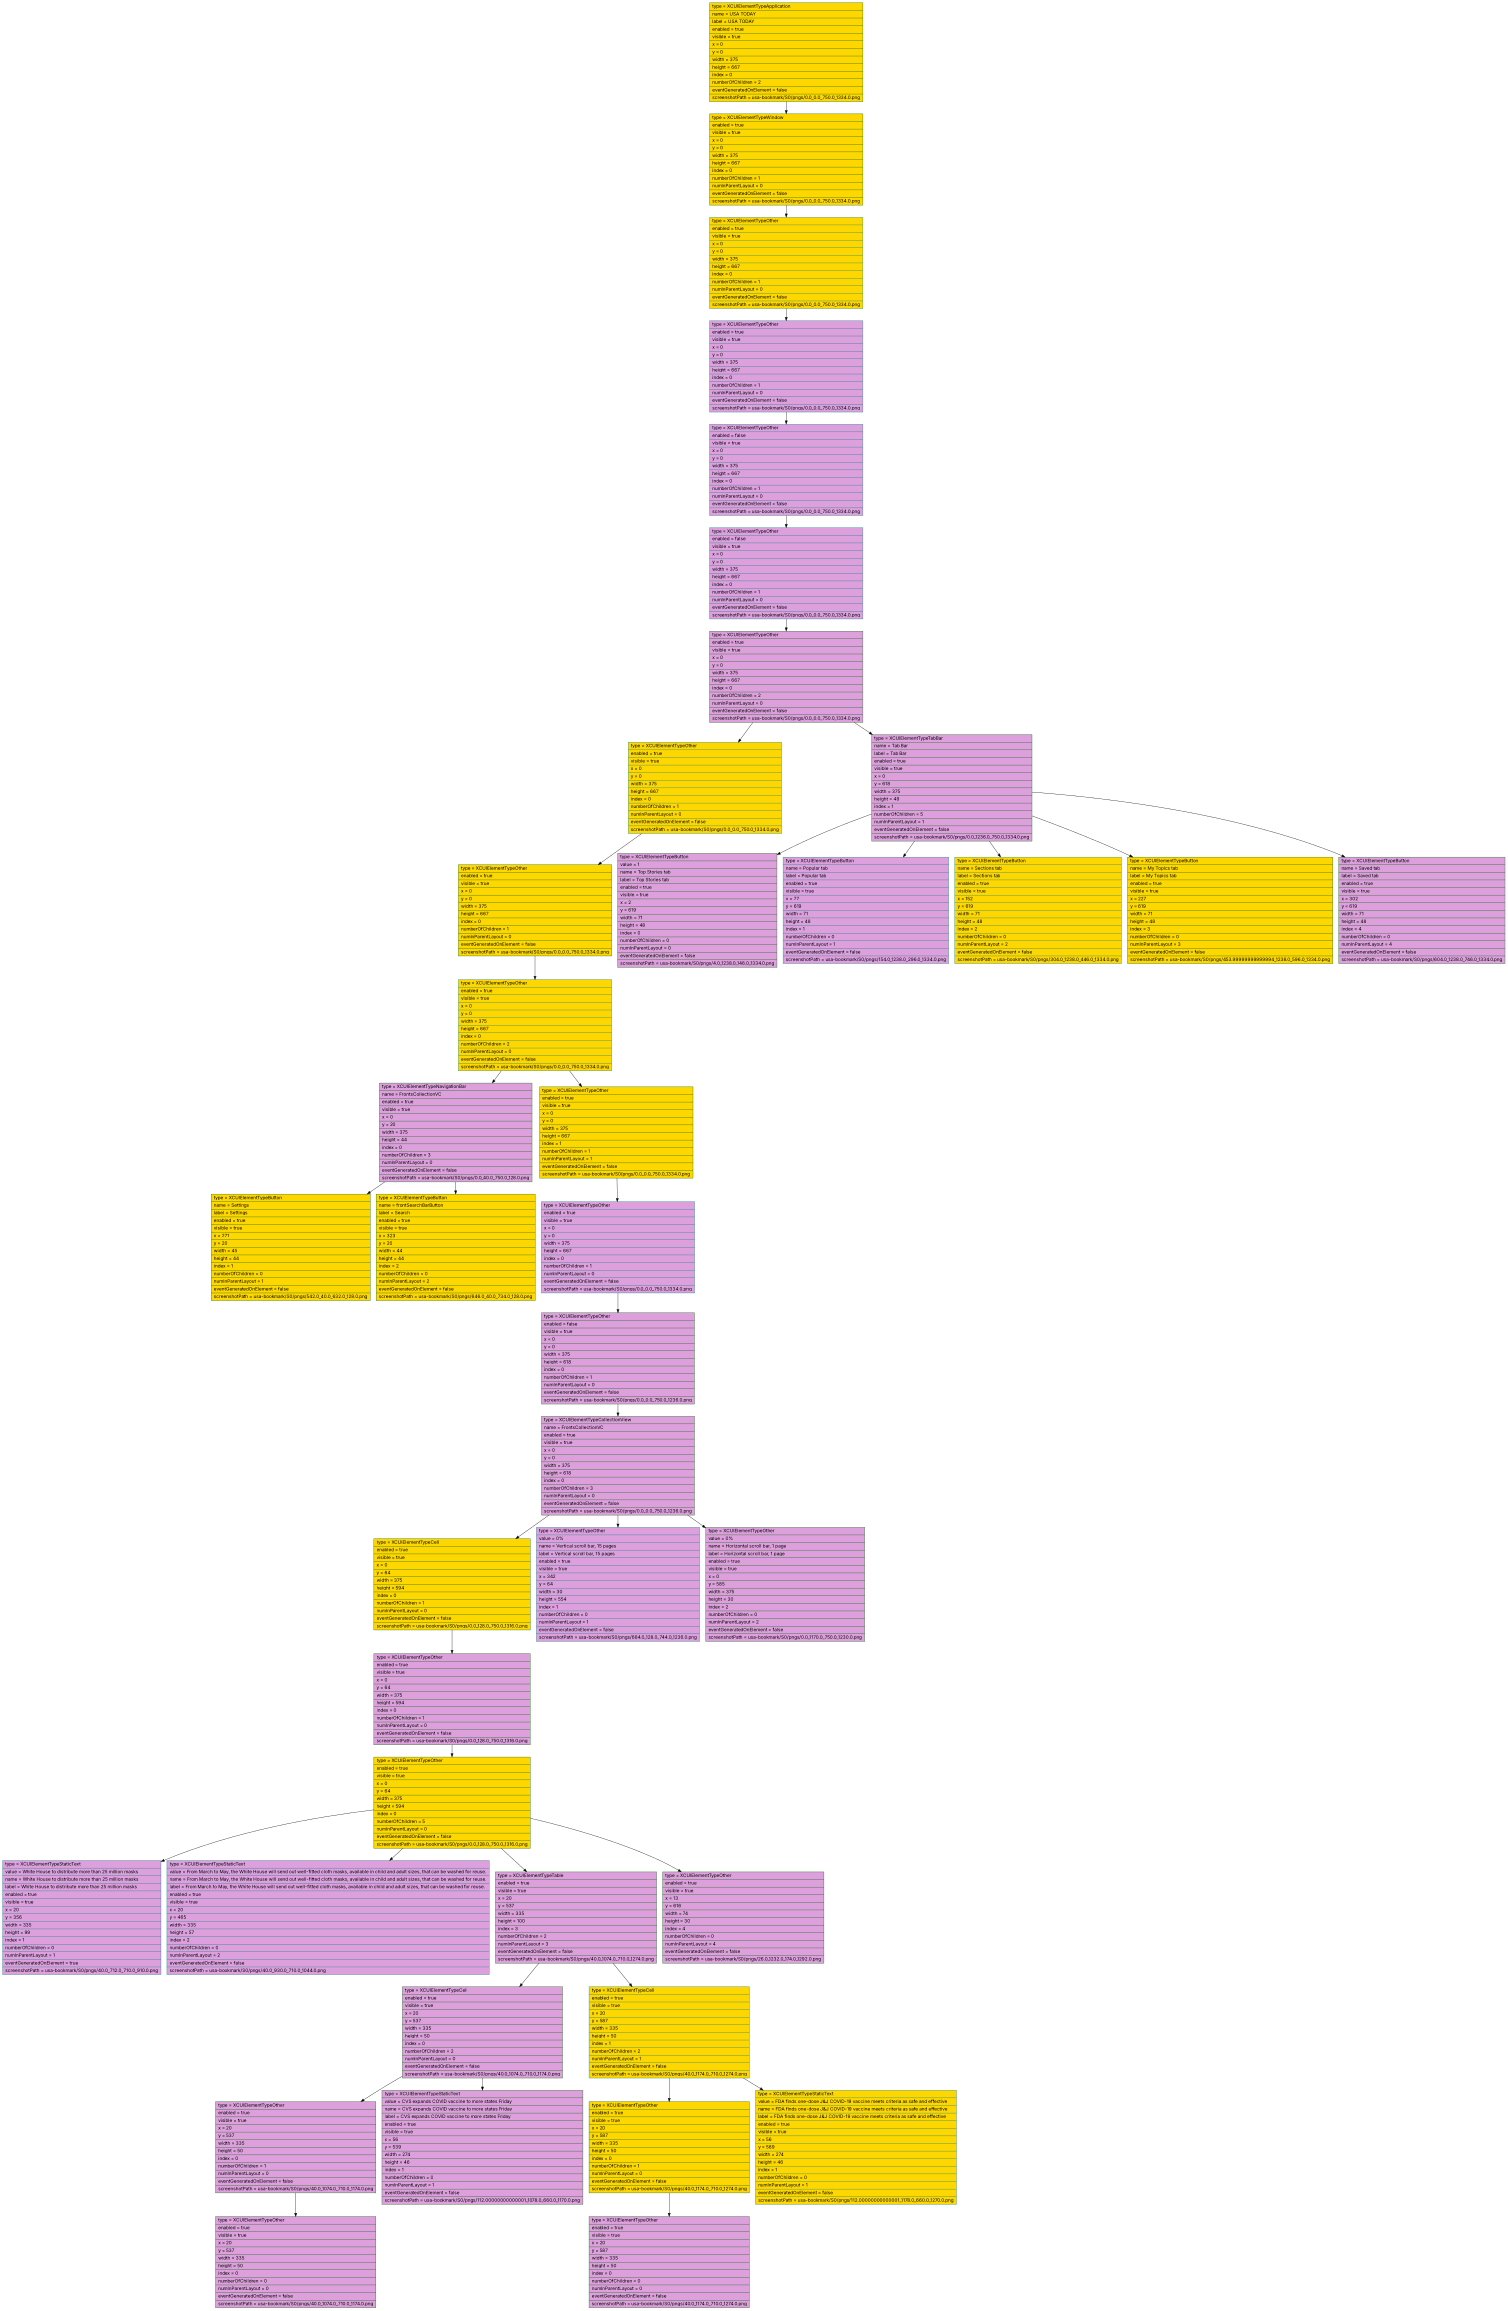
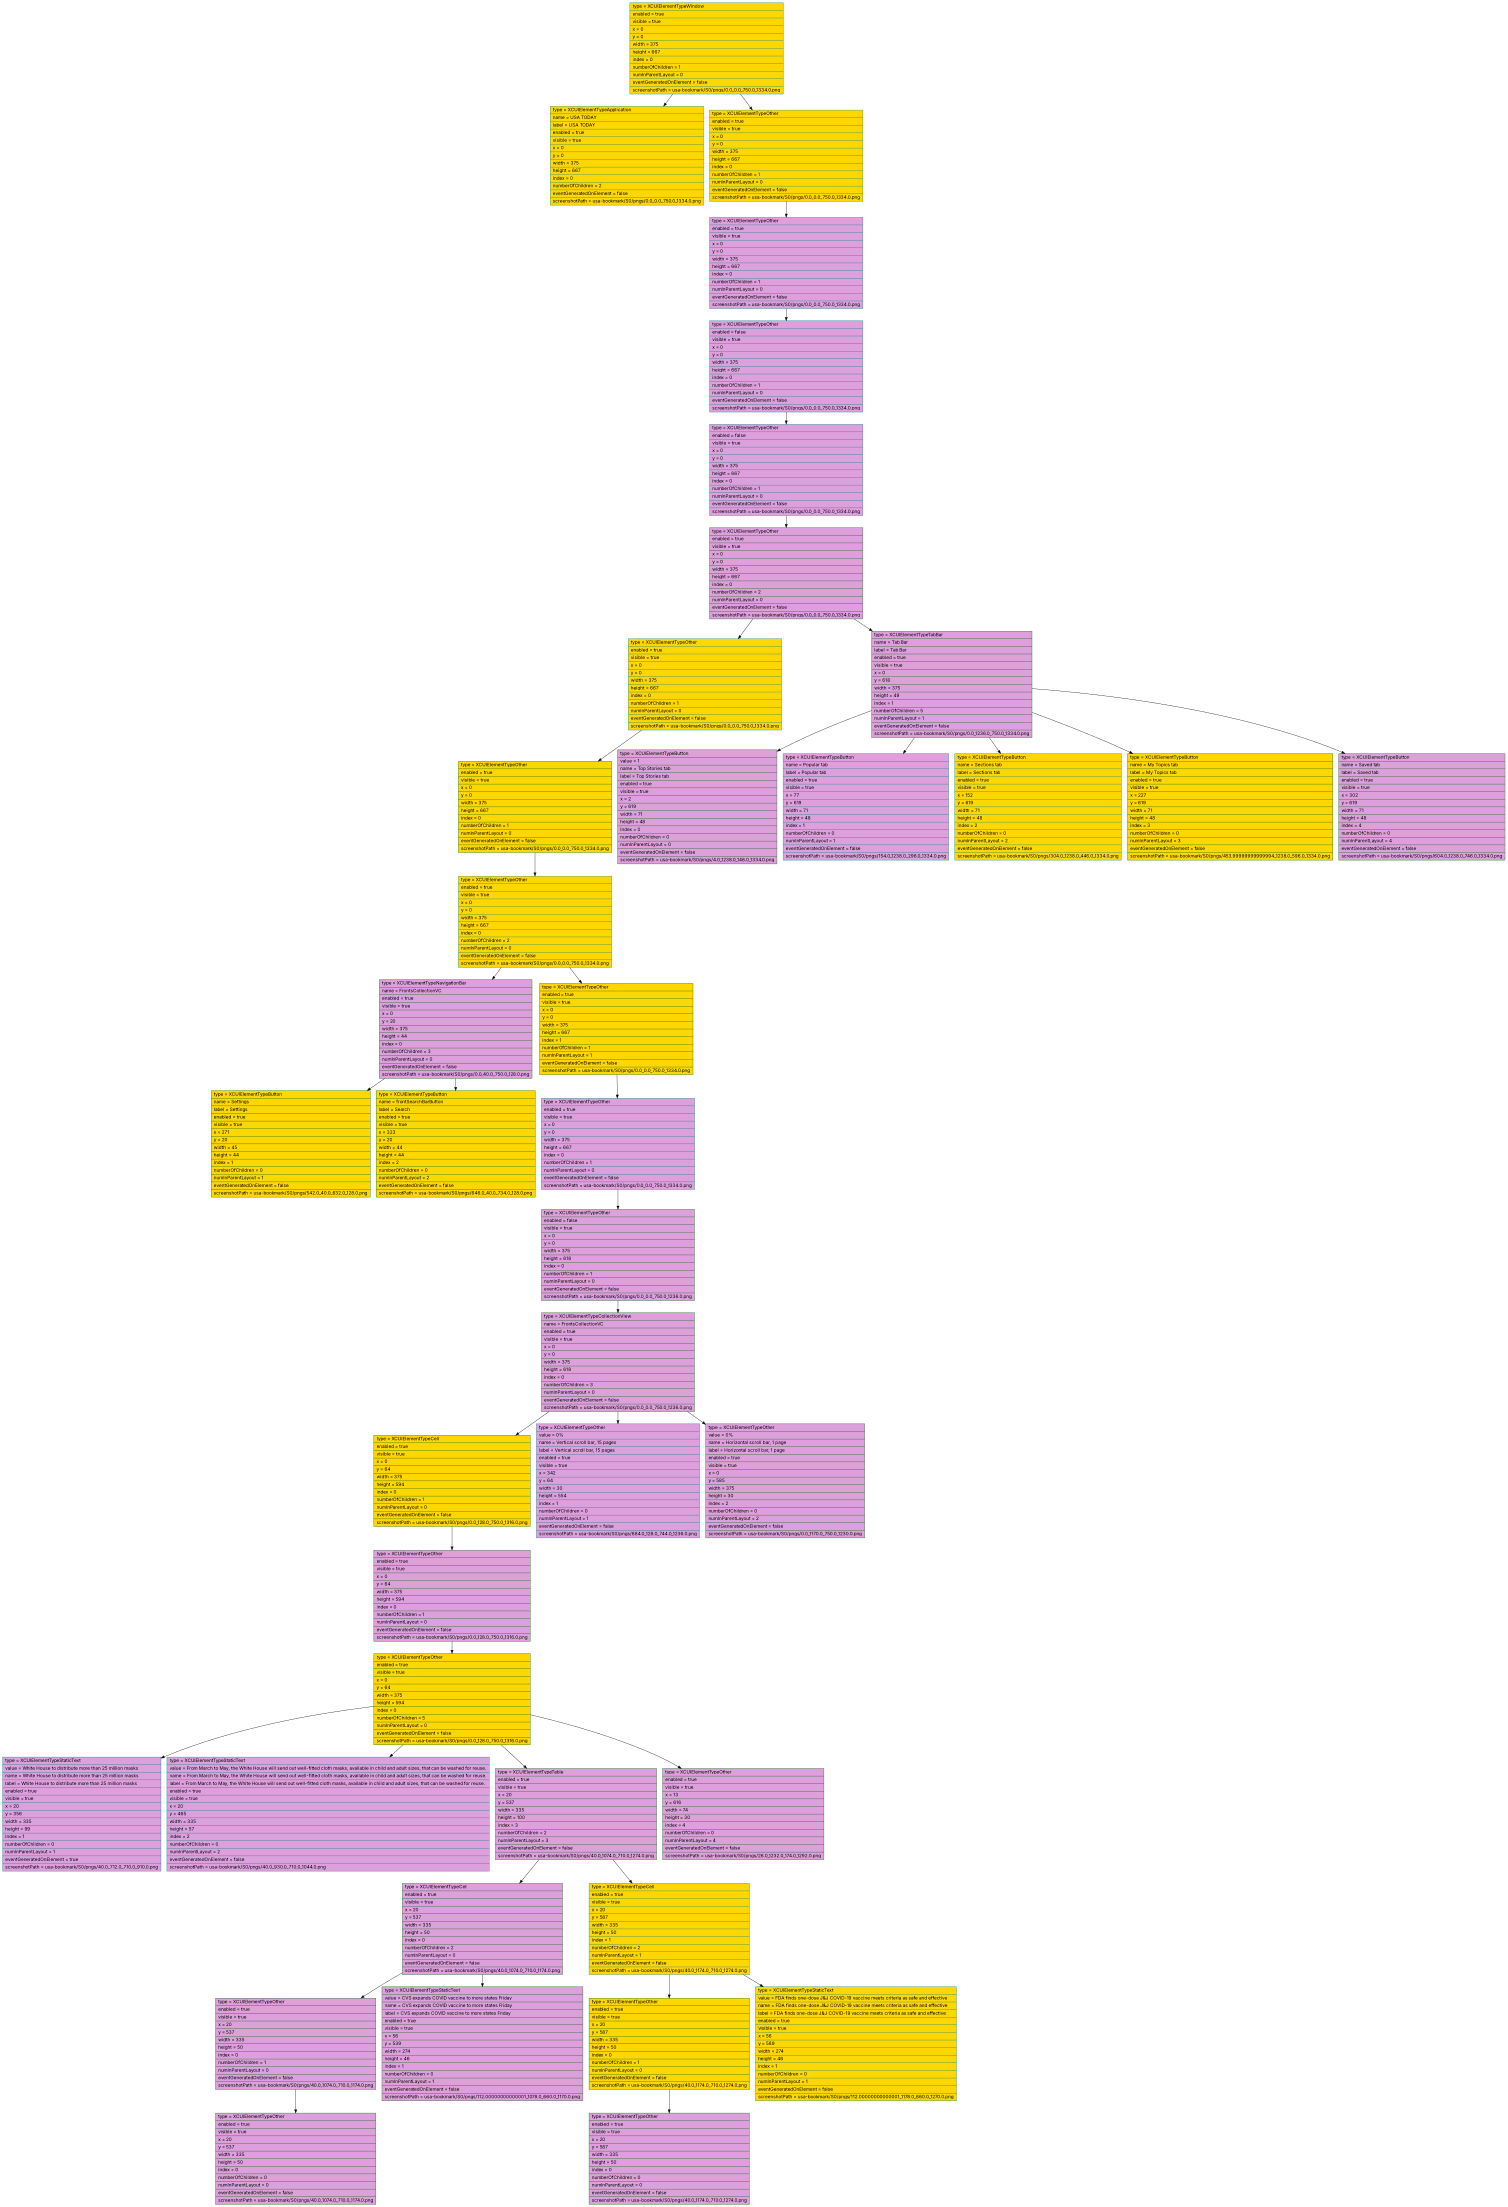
(786, 52) -> (627, 156)
(786, 106) -> (669, 99)
(786, 159) -> (707, 48)
